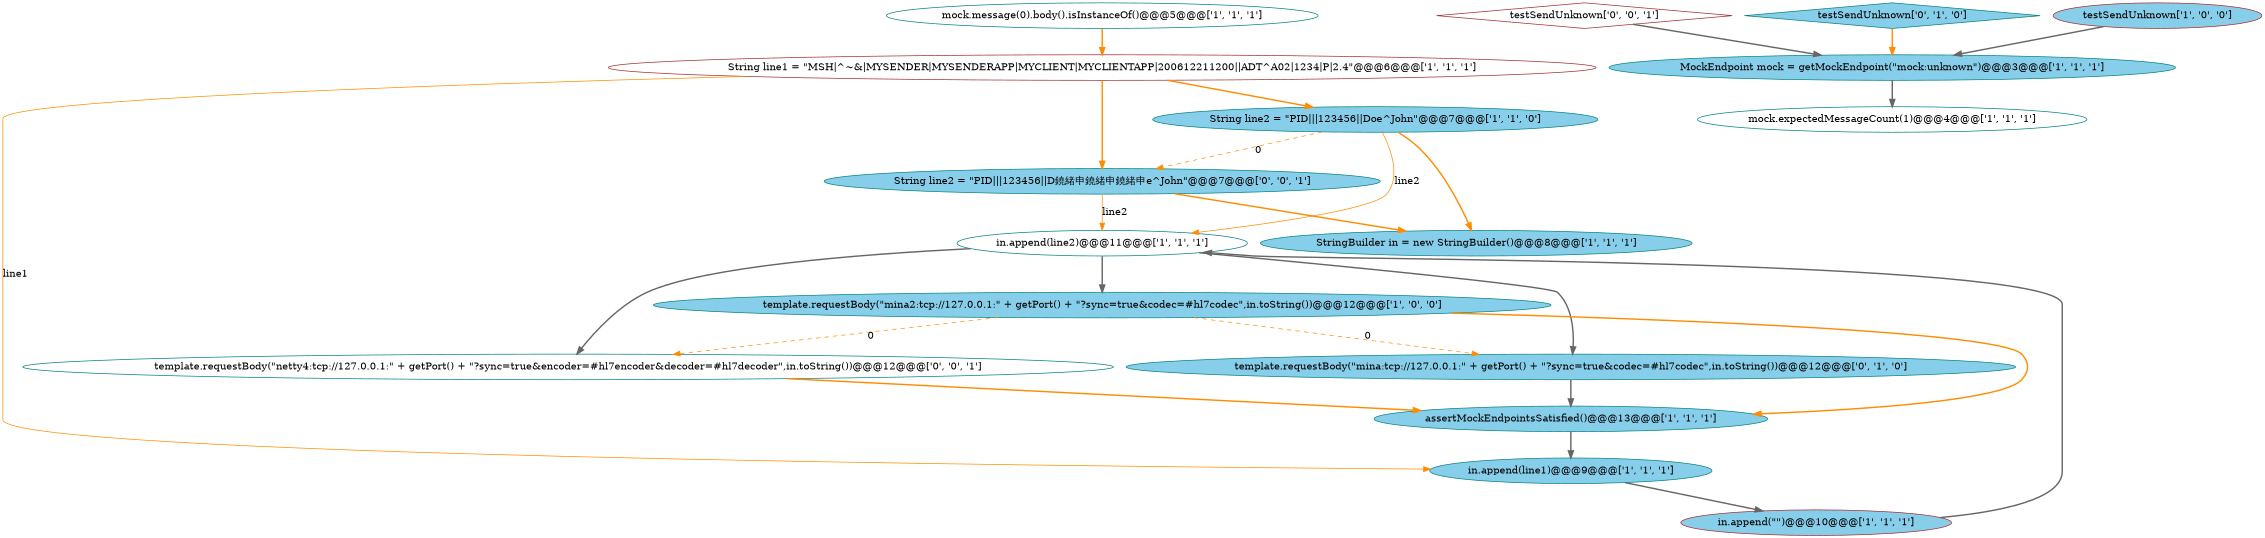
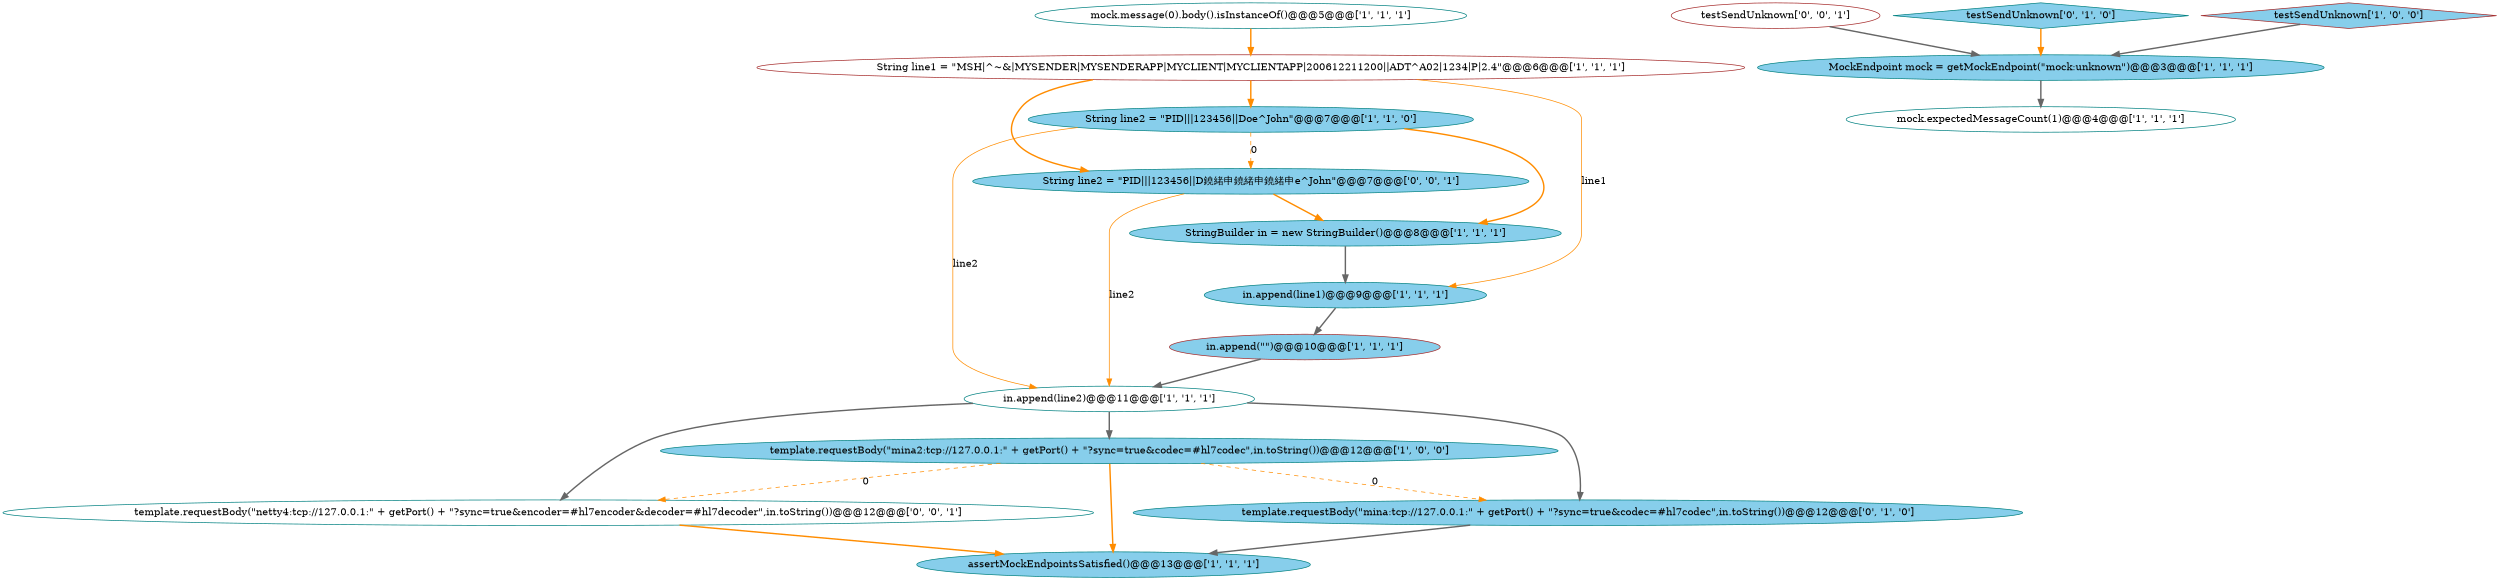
(1584, 16) -> (1776, 16)
(2158, 16) -> (2349, 16)
(1571, 441) -> (1345, 261)
